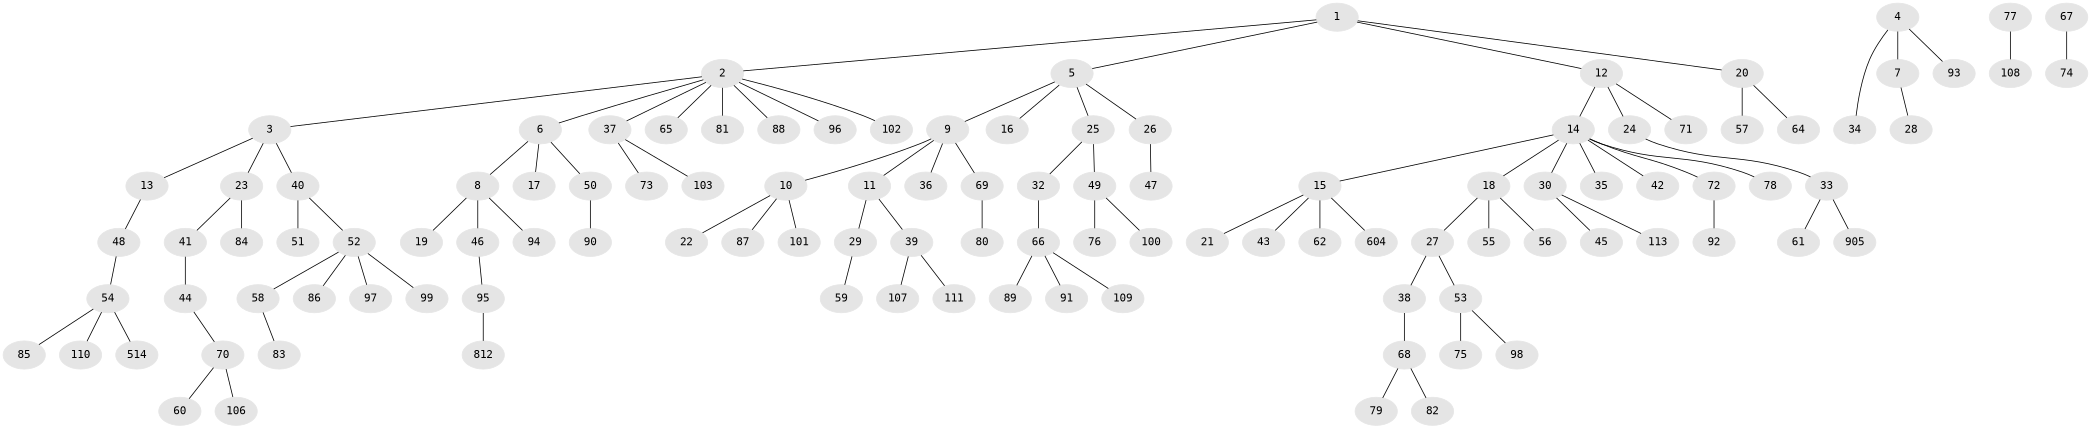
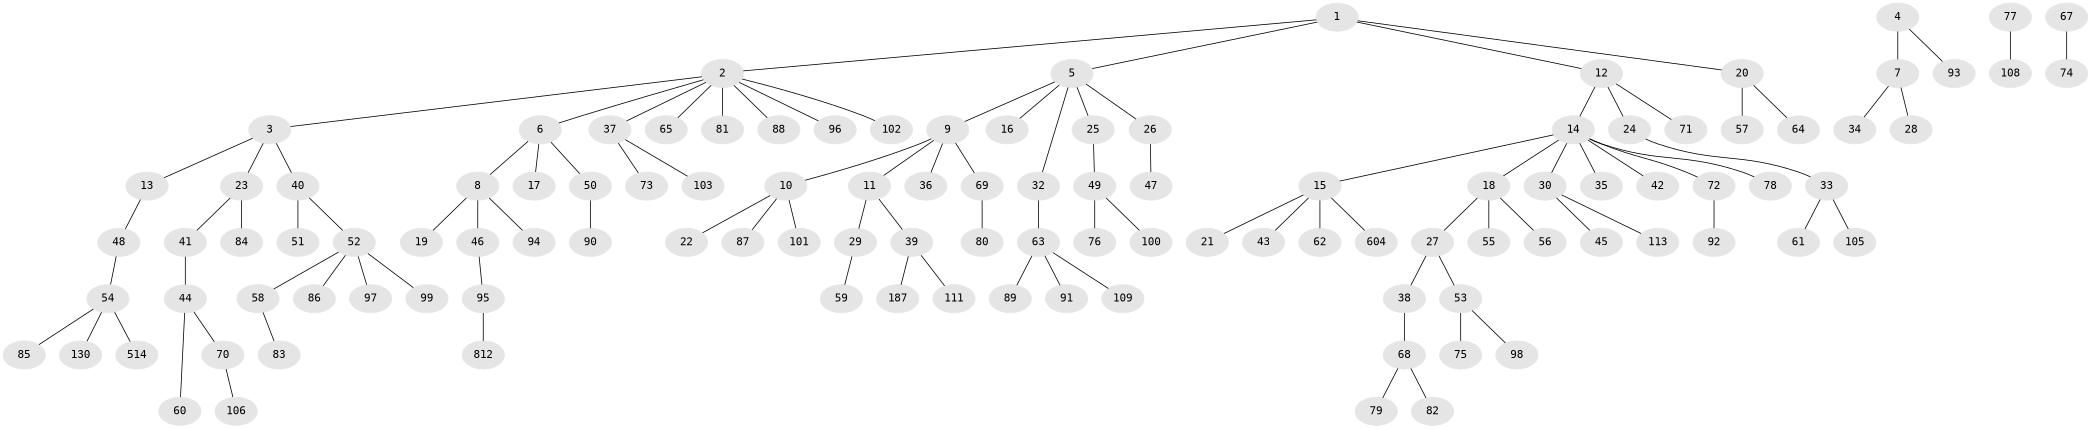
(1866, 70) -> (1876, 102)
(1066, 158) -> (1055, 130)
(1038, 242) -> (1038, 242)
(1855, 242) -> (1855, 242)
(898, 299) -> (898, 299)
(81, 355) -> (81, 355)
(201, 383) -> (183, 355)
